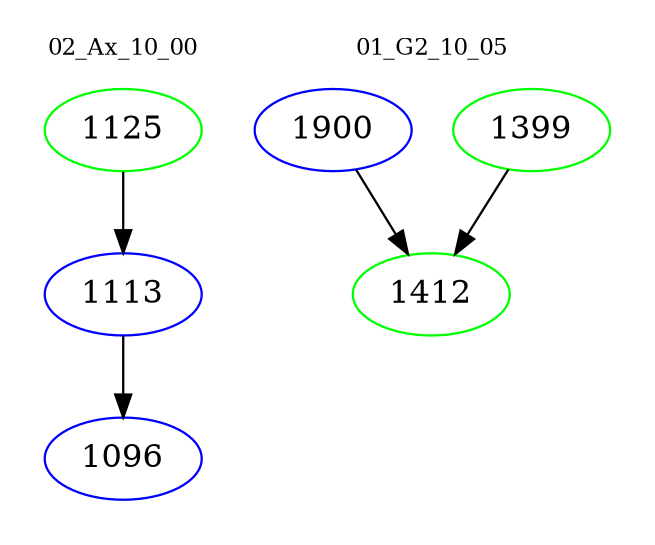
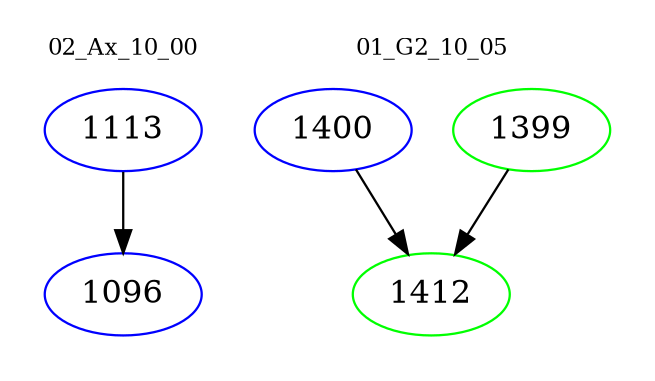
(123, 130) -> none
(333, 130) -> (333, 130)
